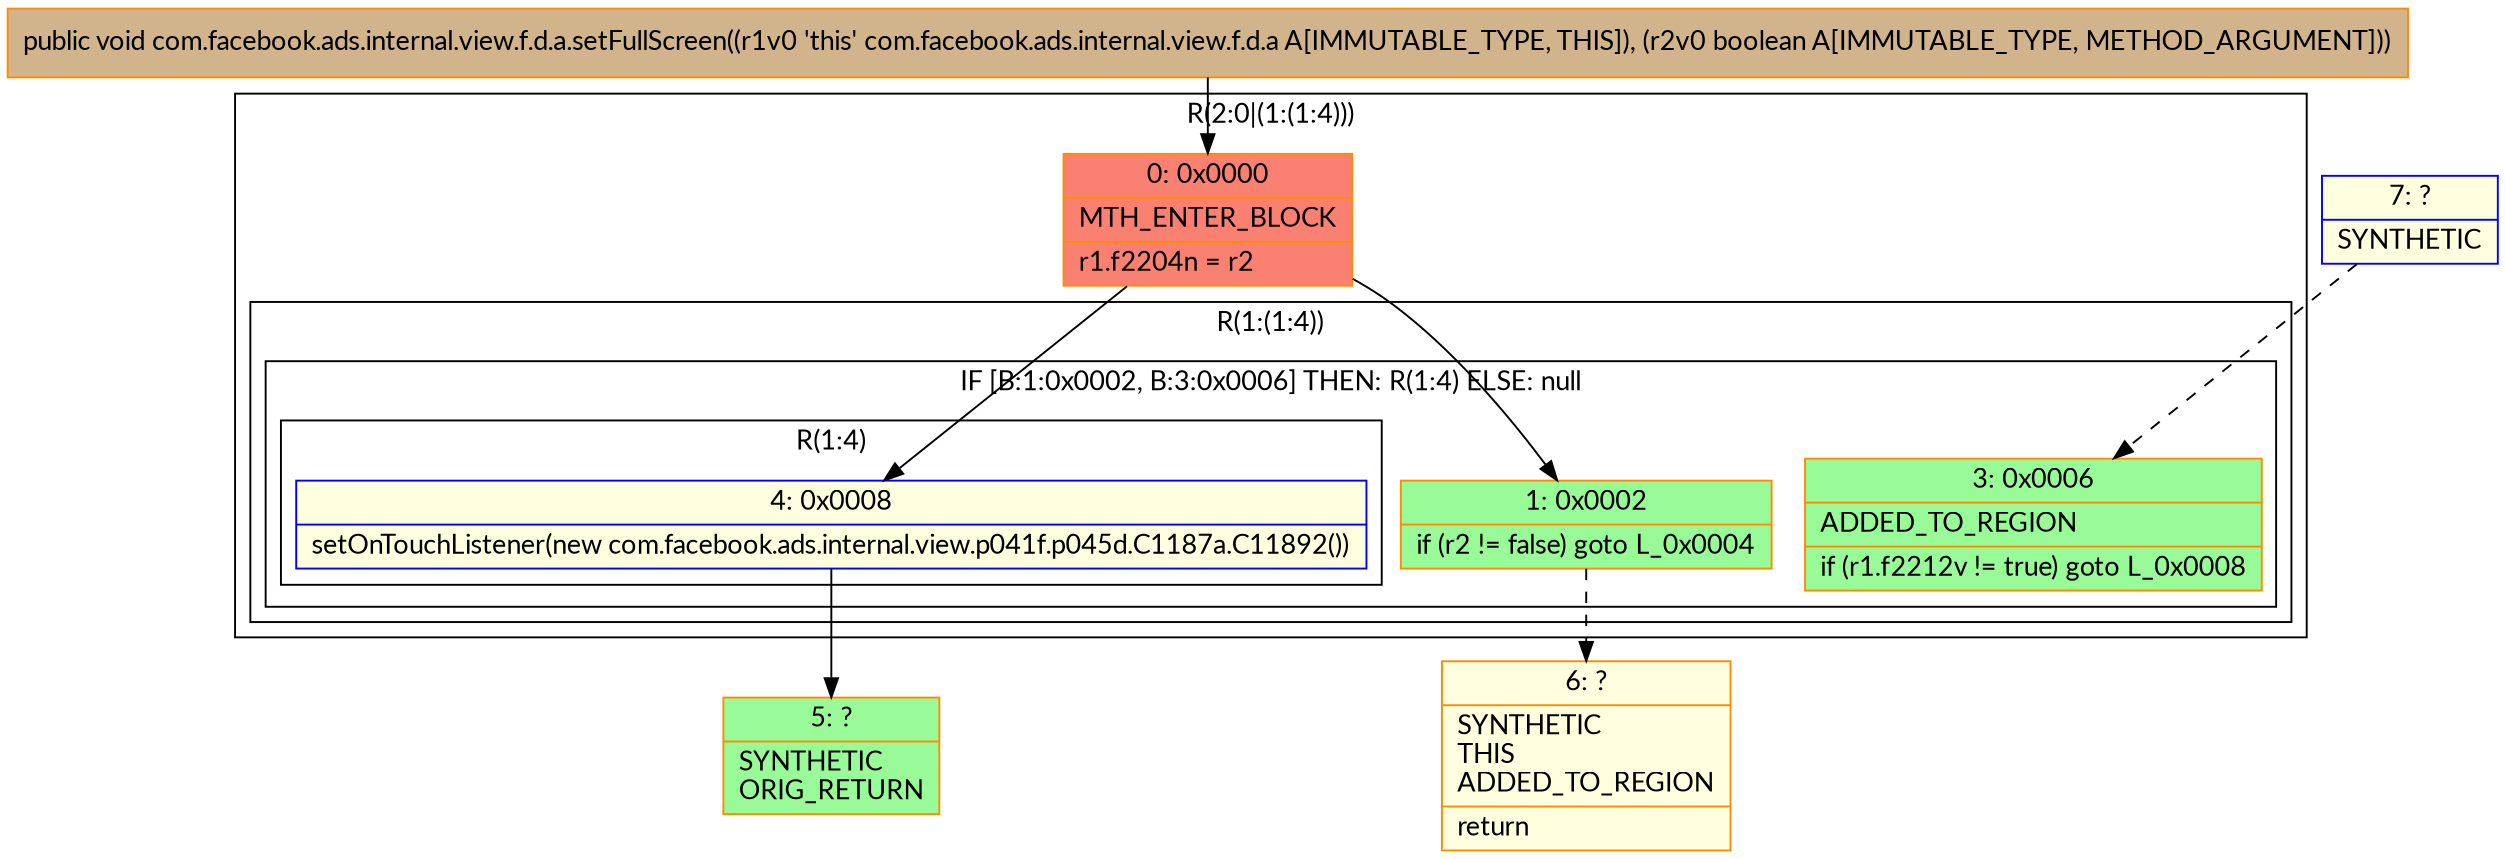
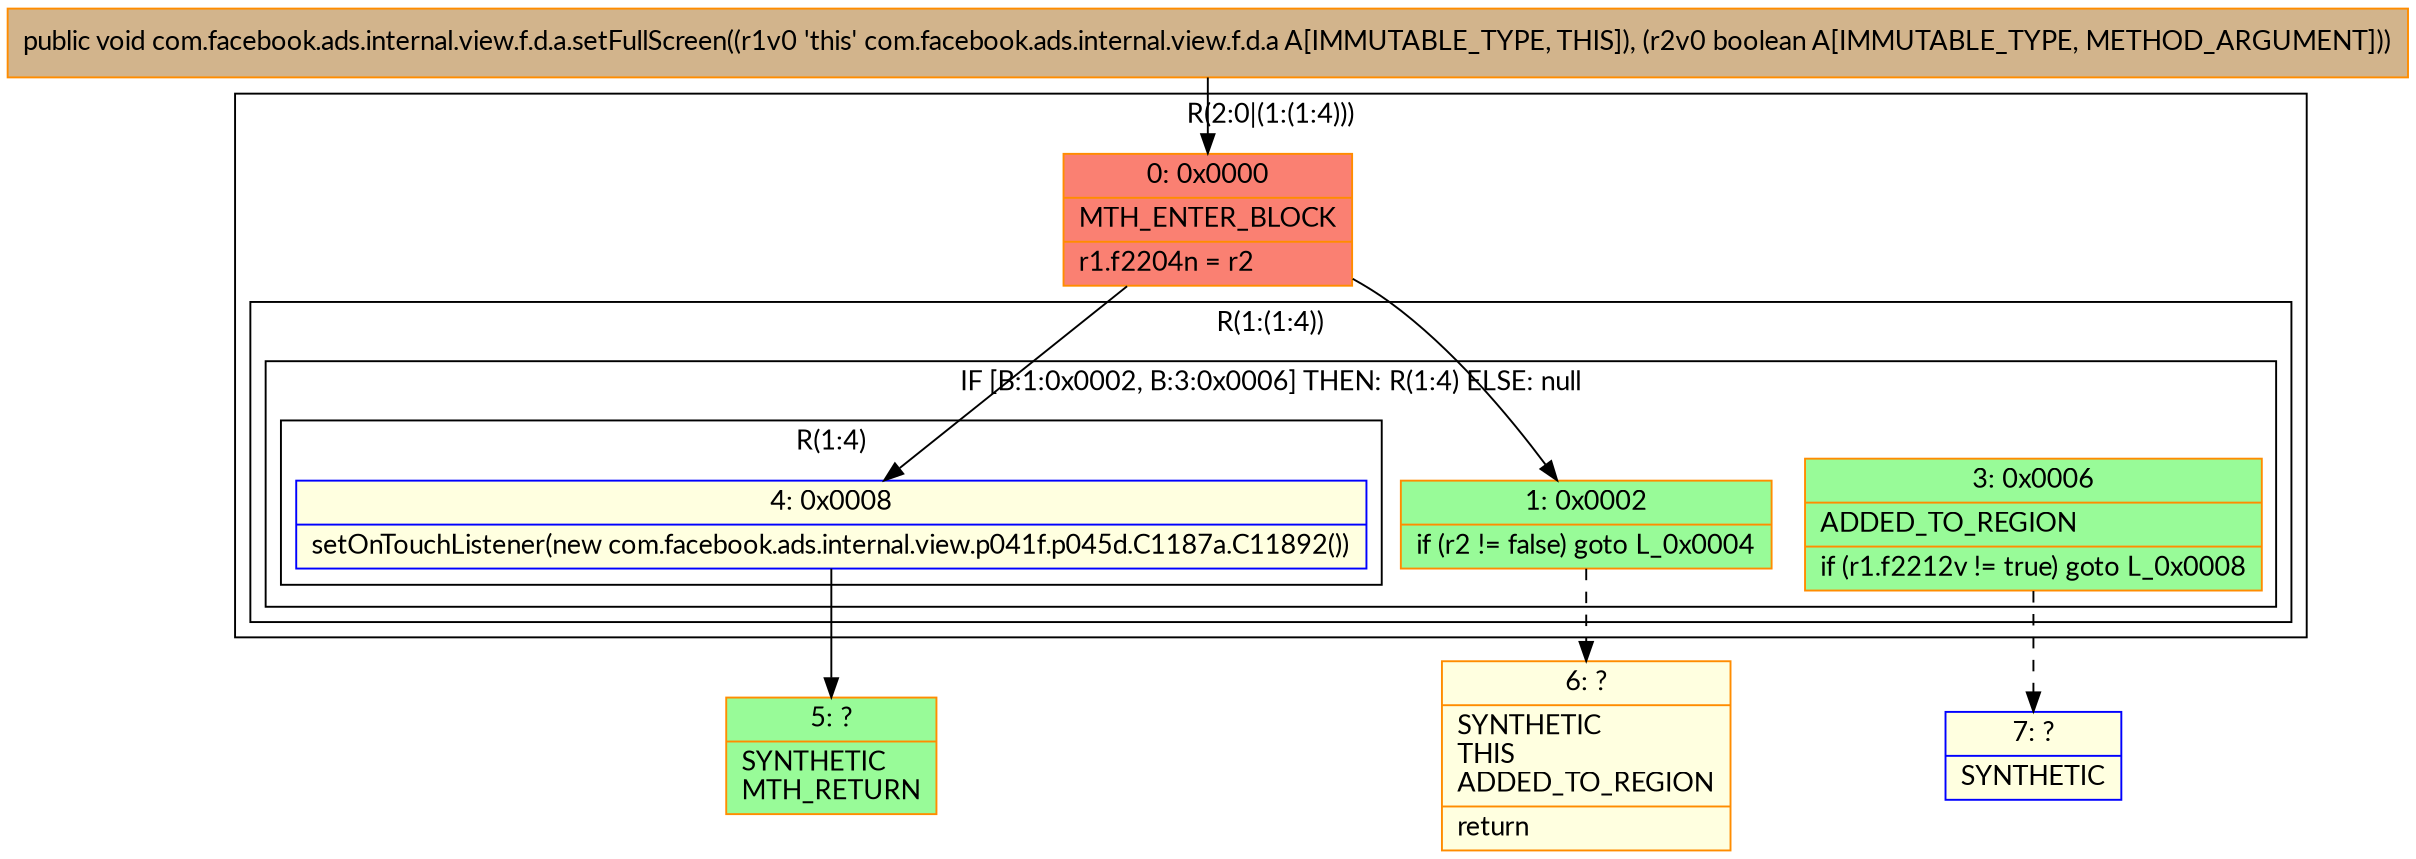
(2254, 346) -> (2033, 649)
(831, 791) -> (831, 791)
